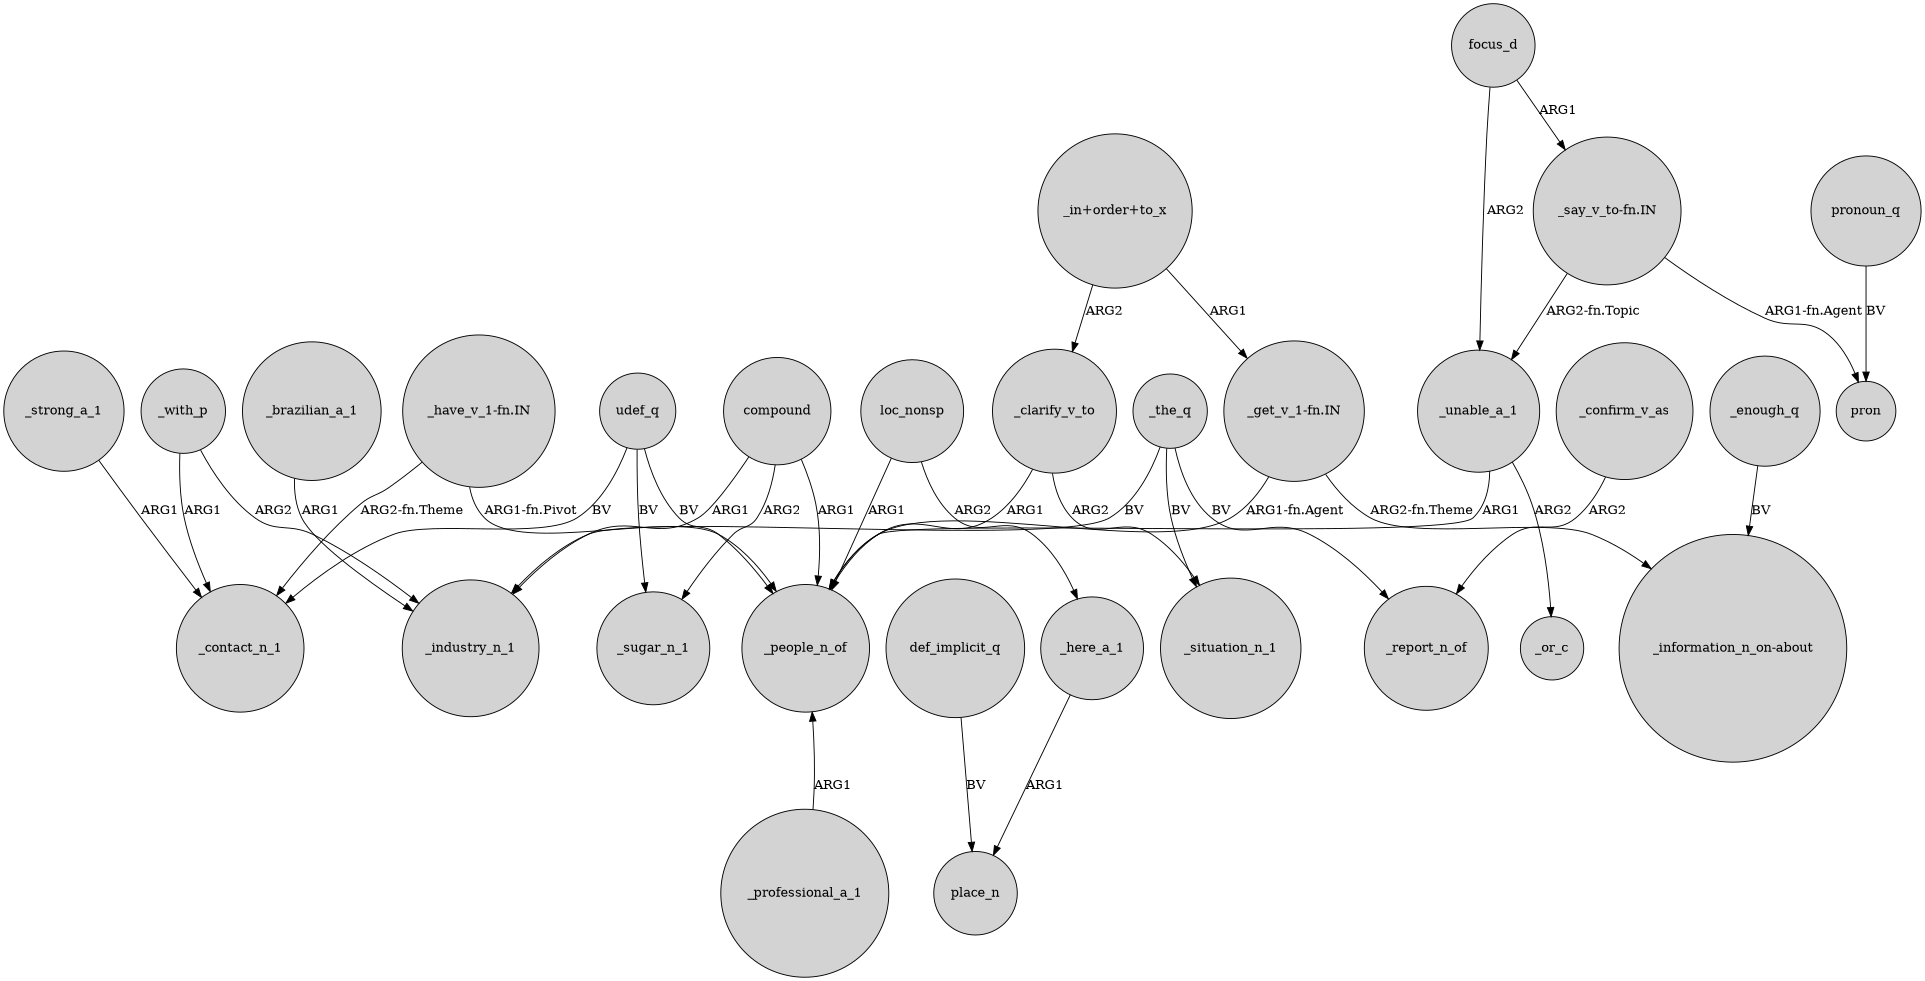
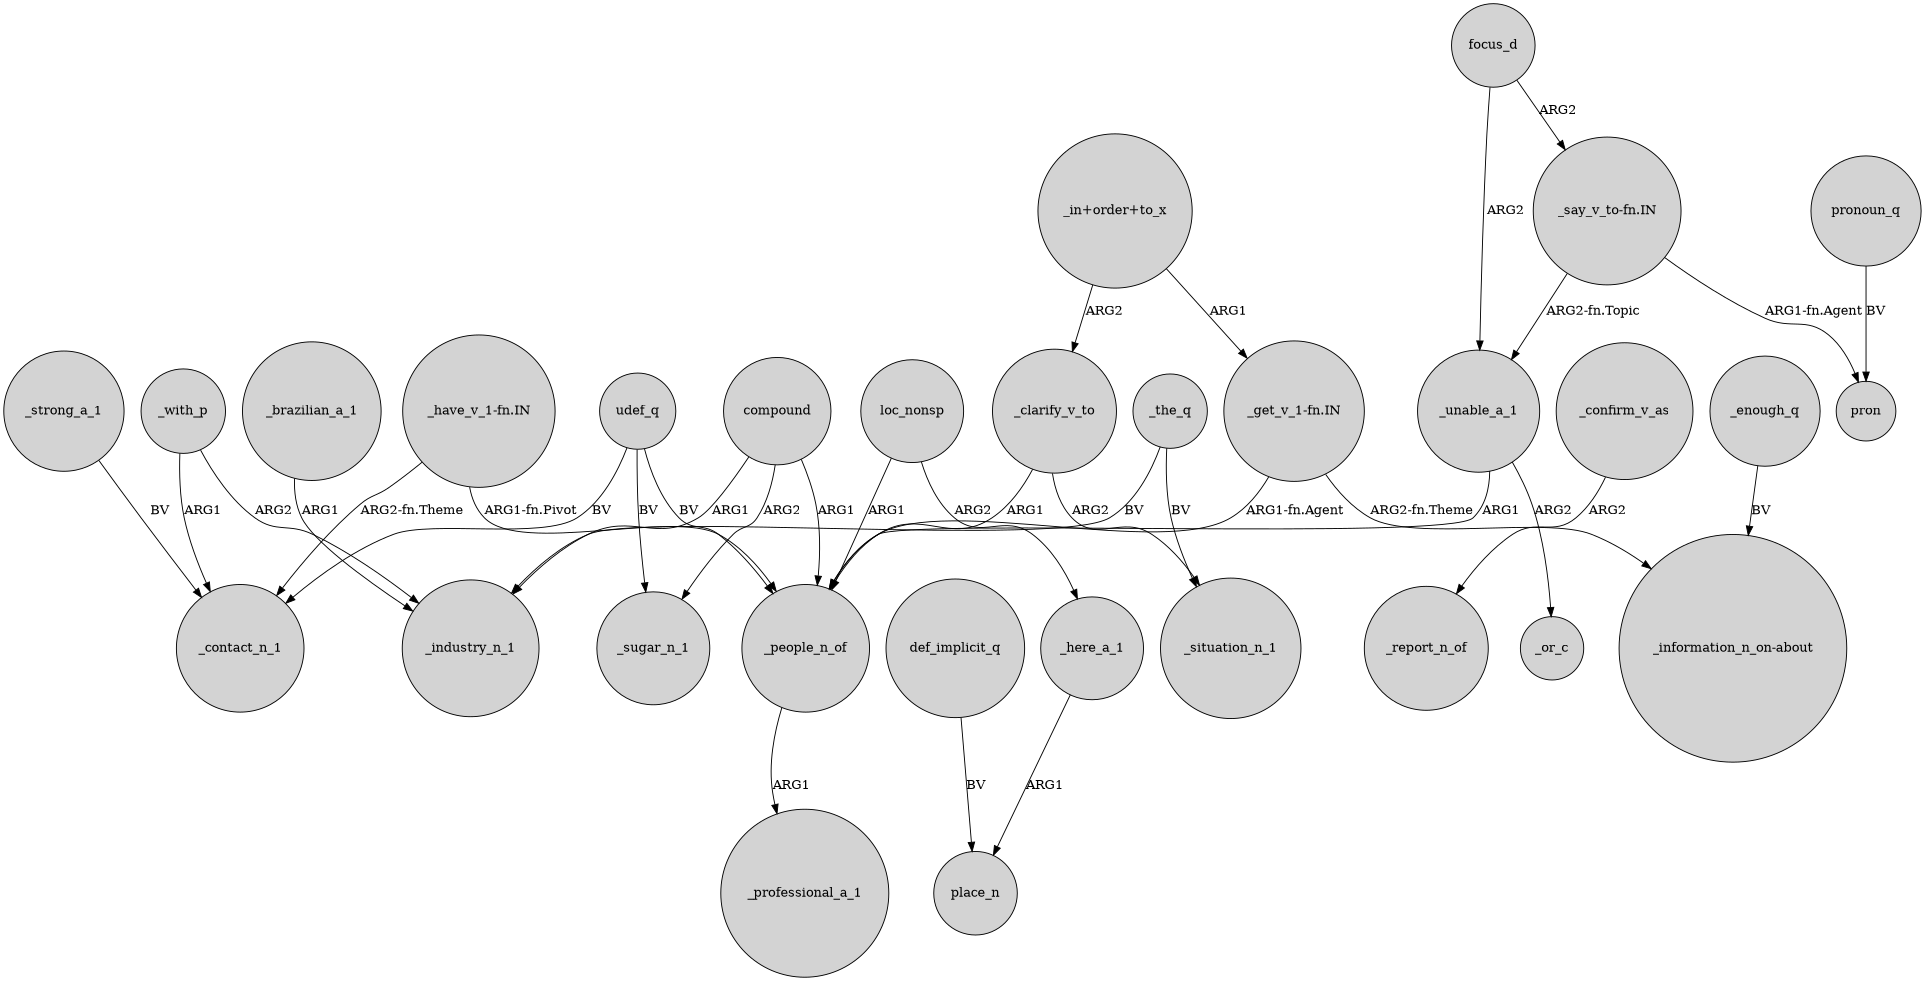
(1558, 111) -> (1558, 111)
(160, 511) -> (160, 511)
(1313, 536) -> none
(814, 765) -> (772, 756)
